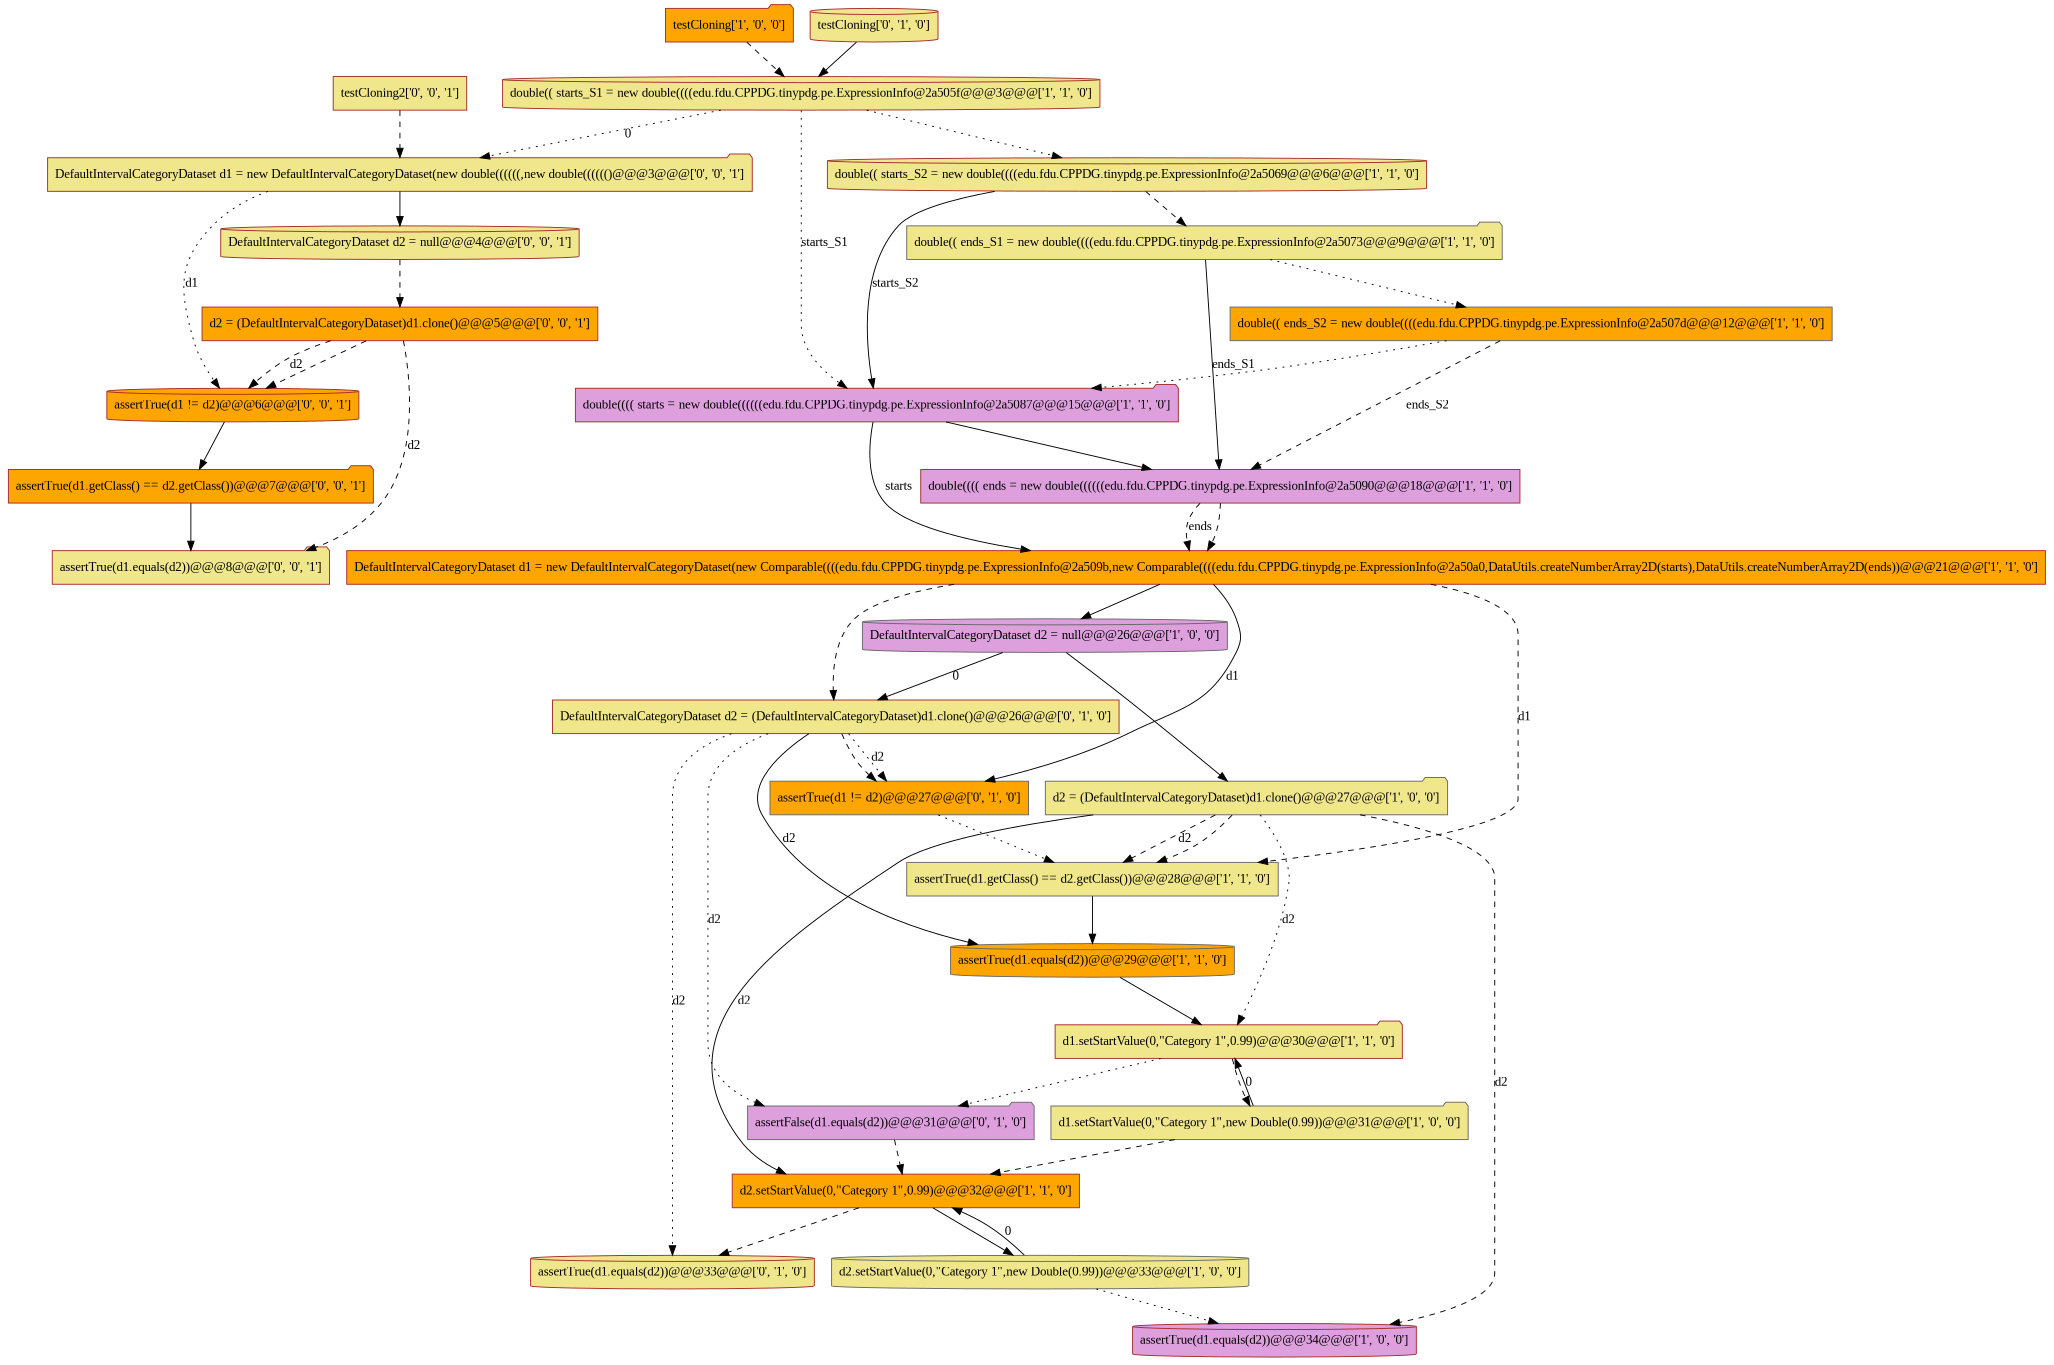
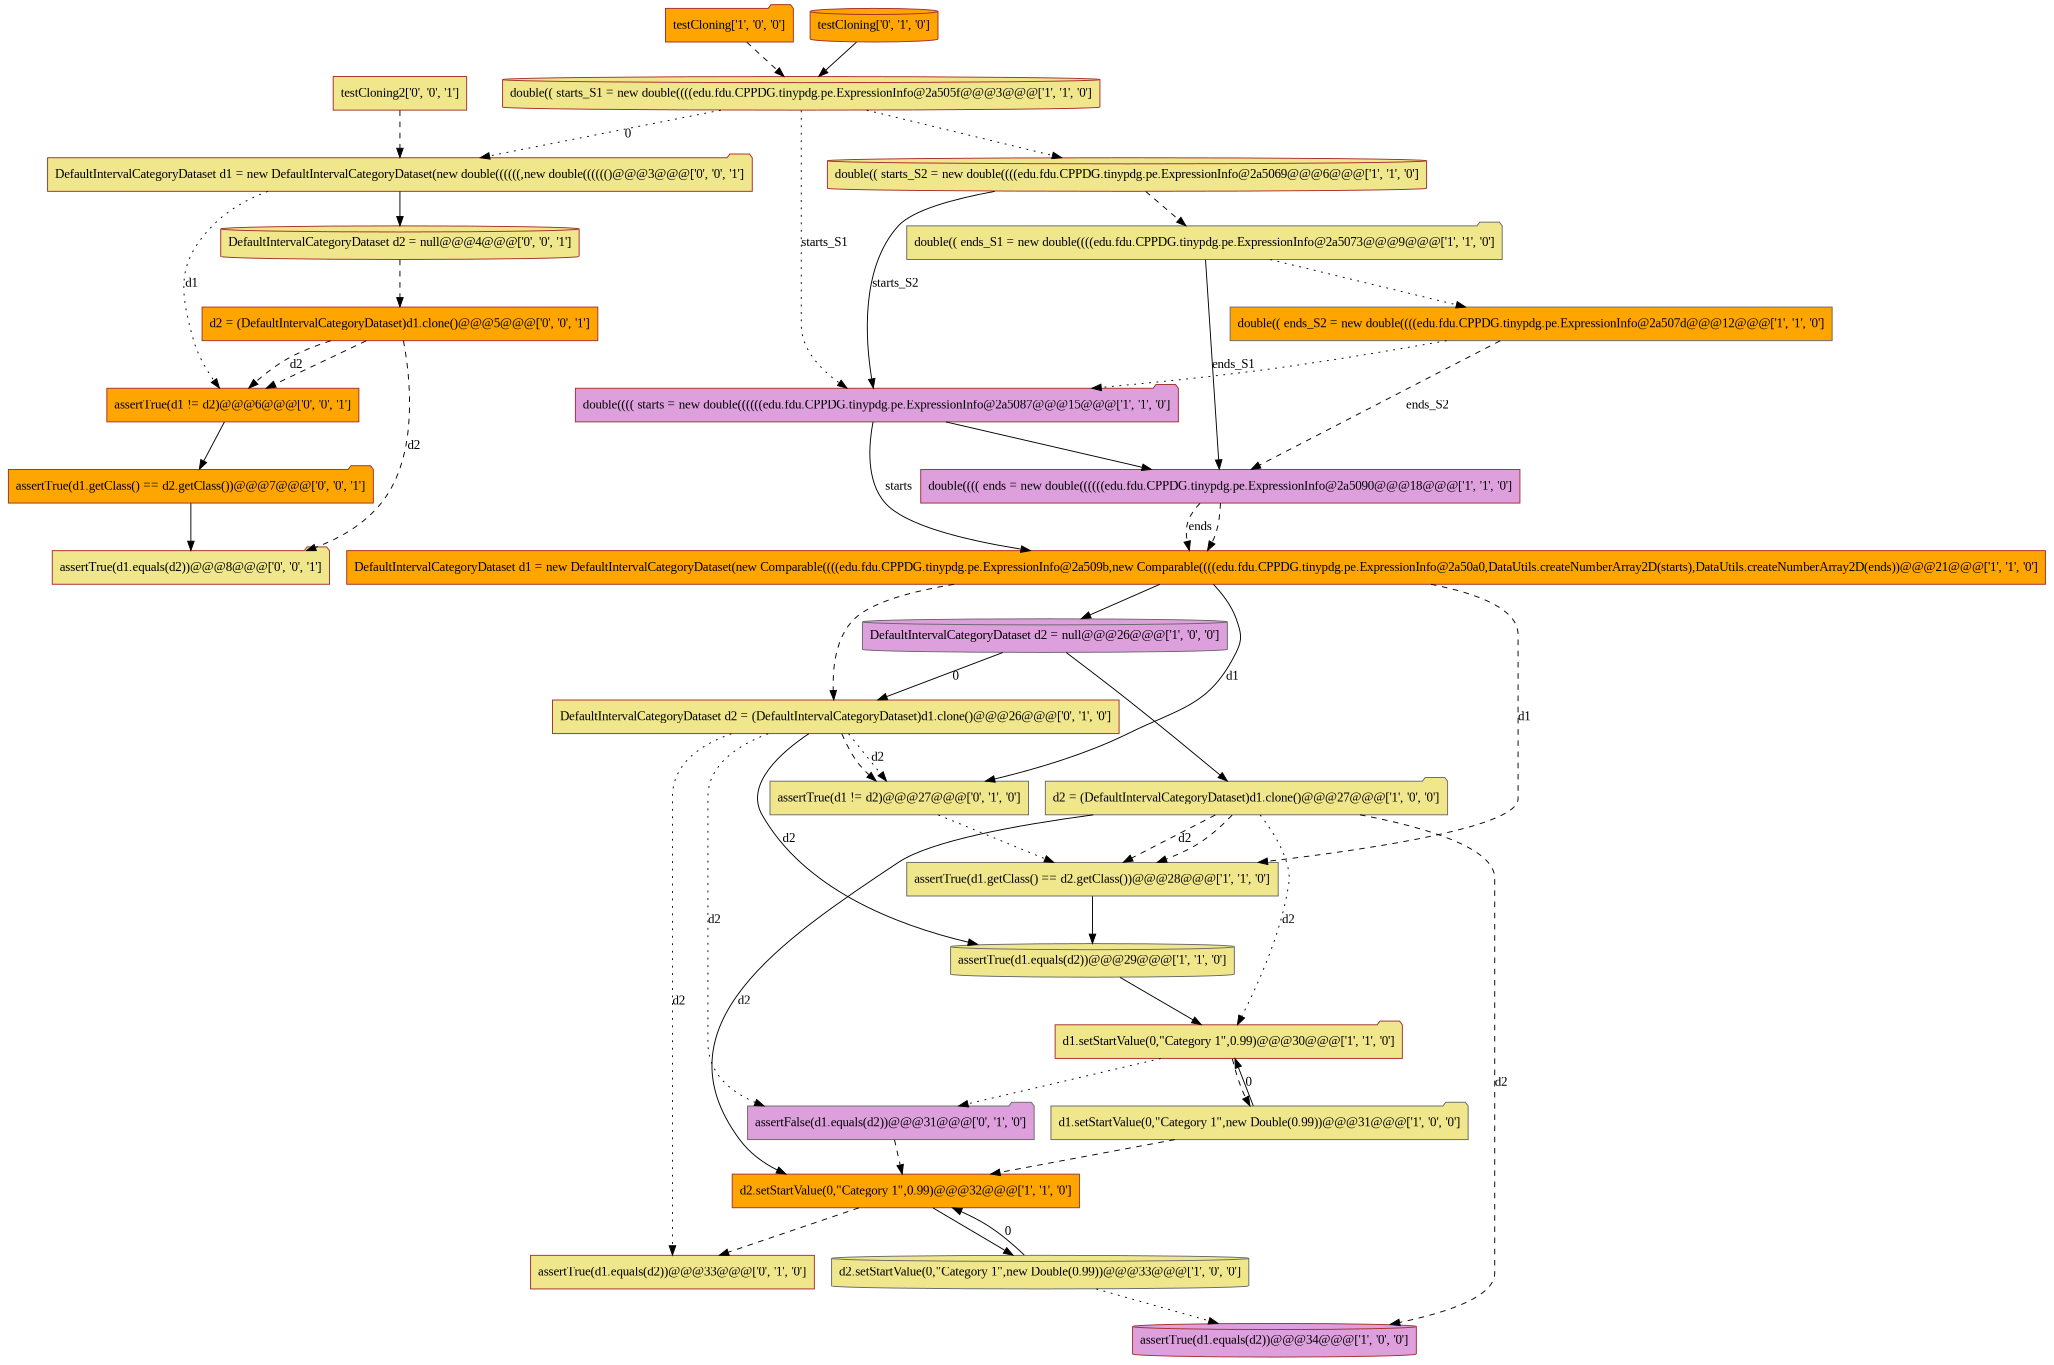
(874, 25) -> (874, 25)
(233, 405) -> (233, 405)
(899, 798) -> (899, 798)
(1092, 960) -> (1092, 960)
(672, 1272) -> (672, 1272)
